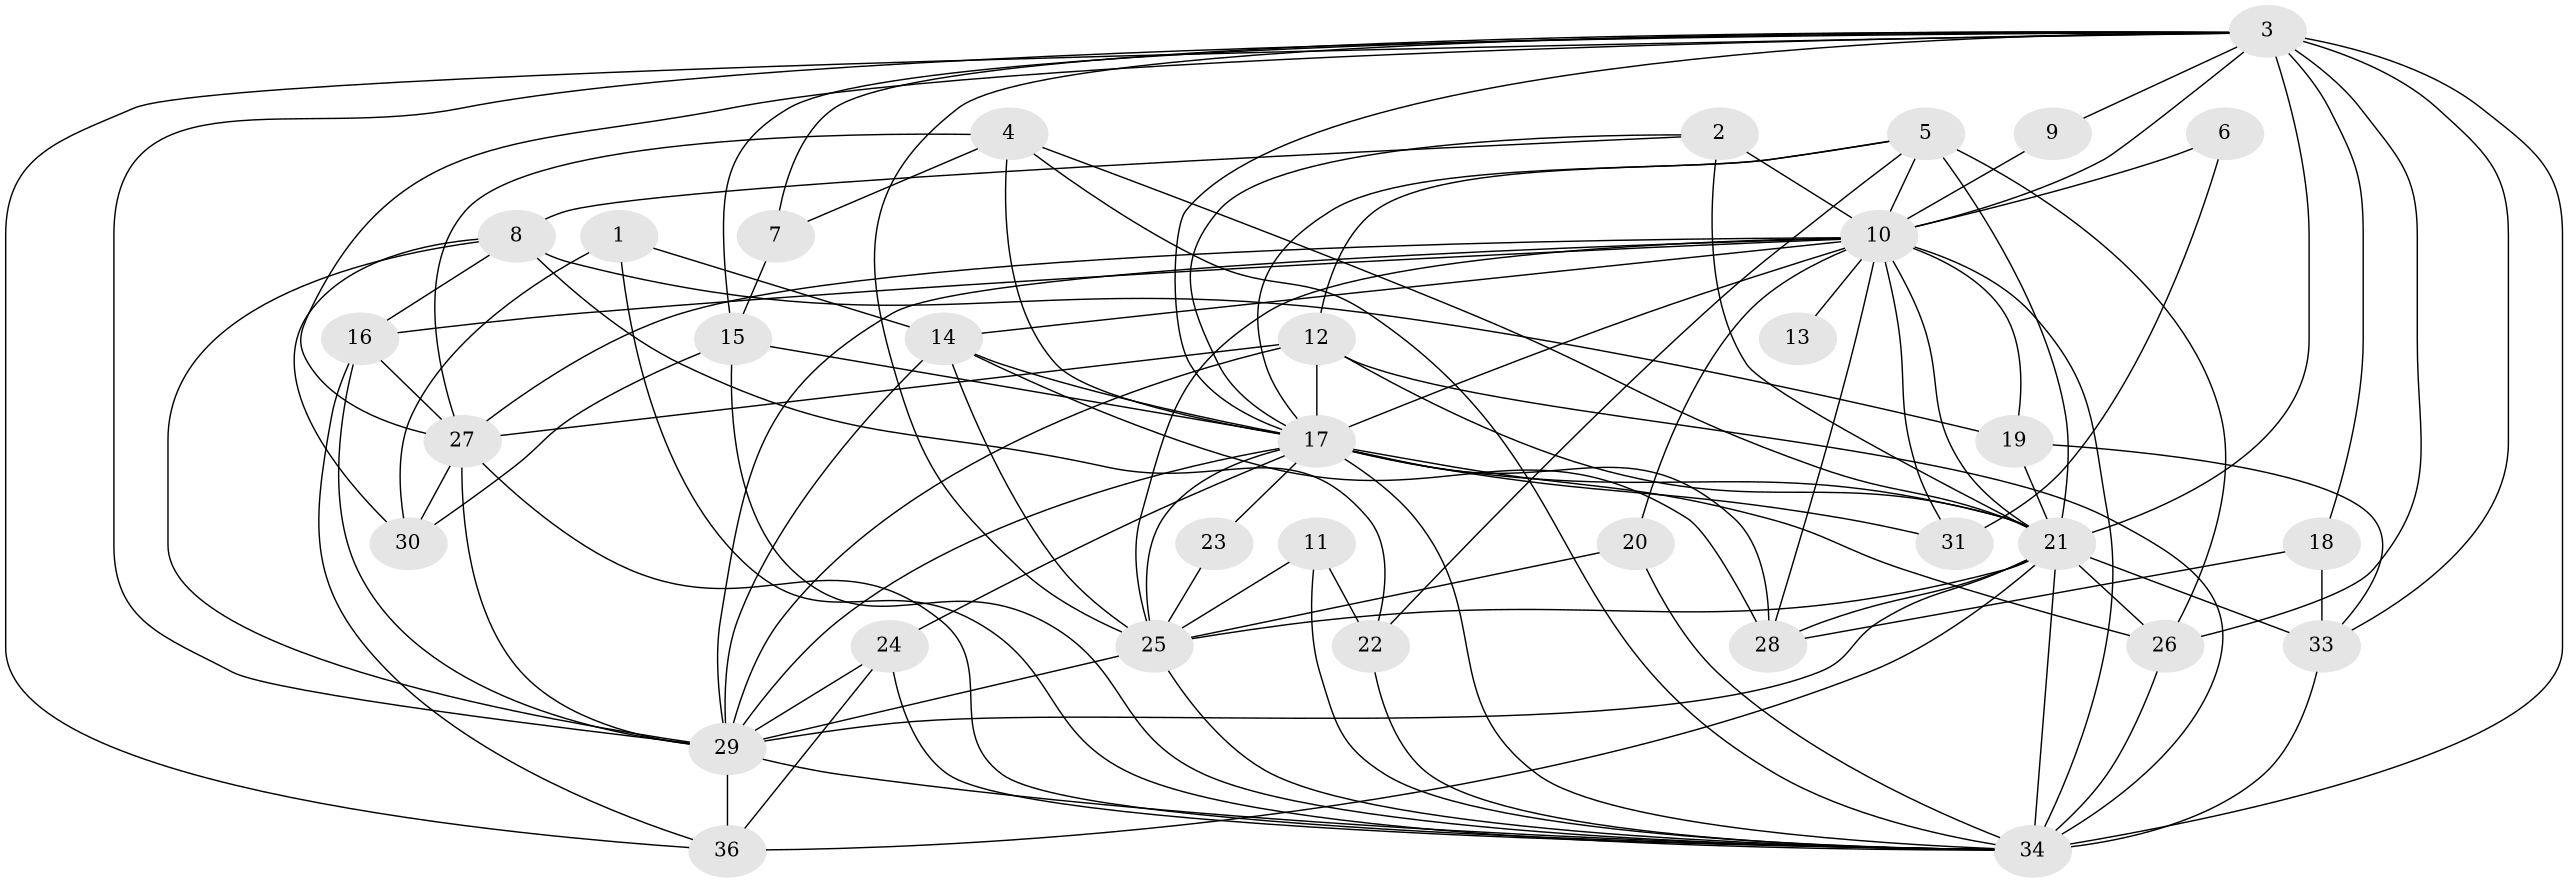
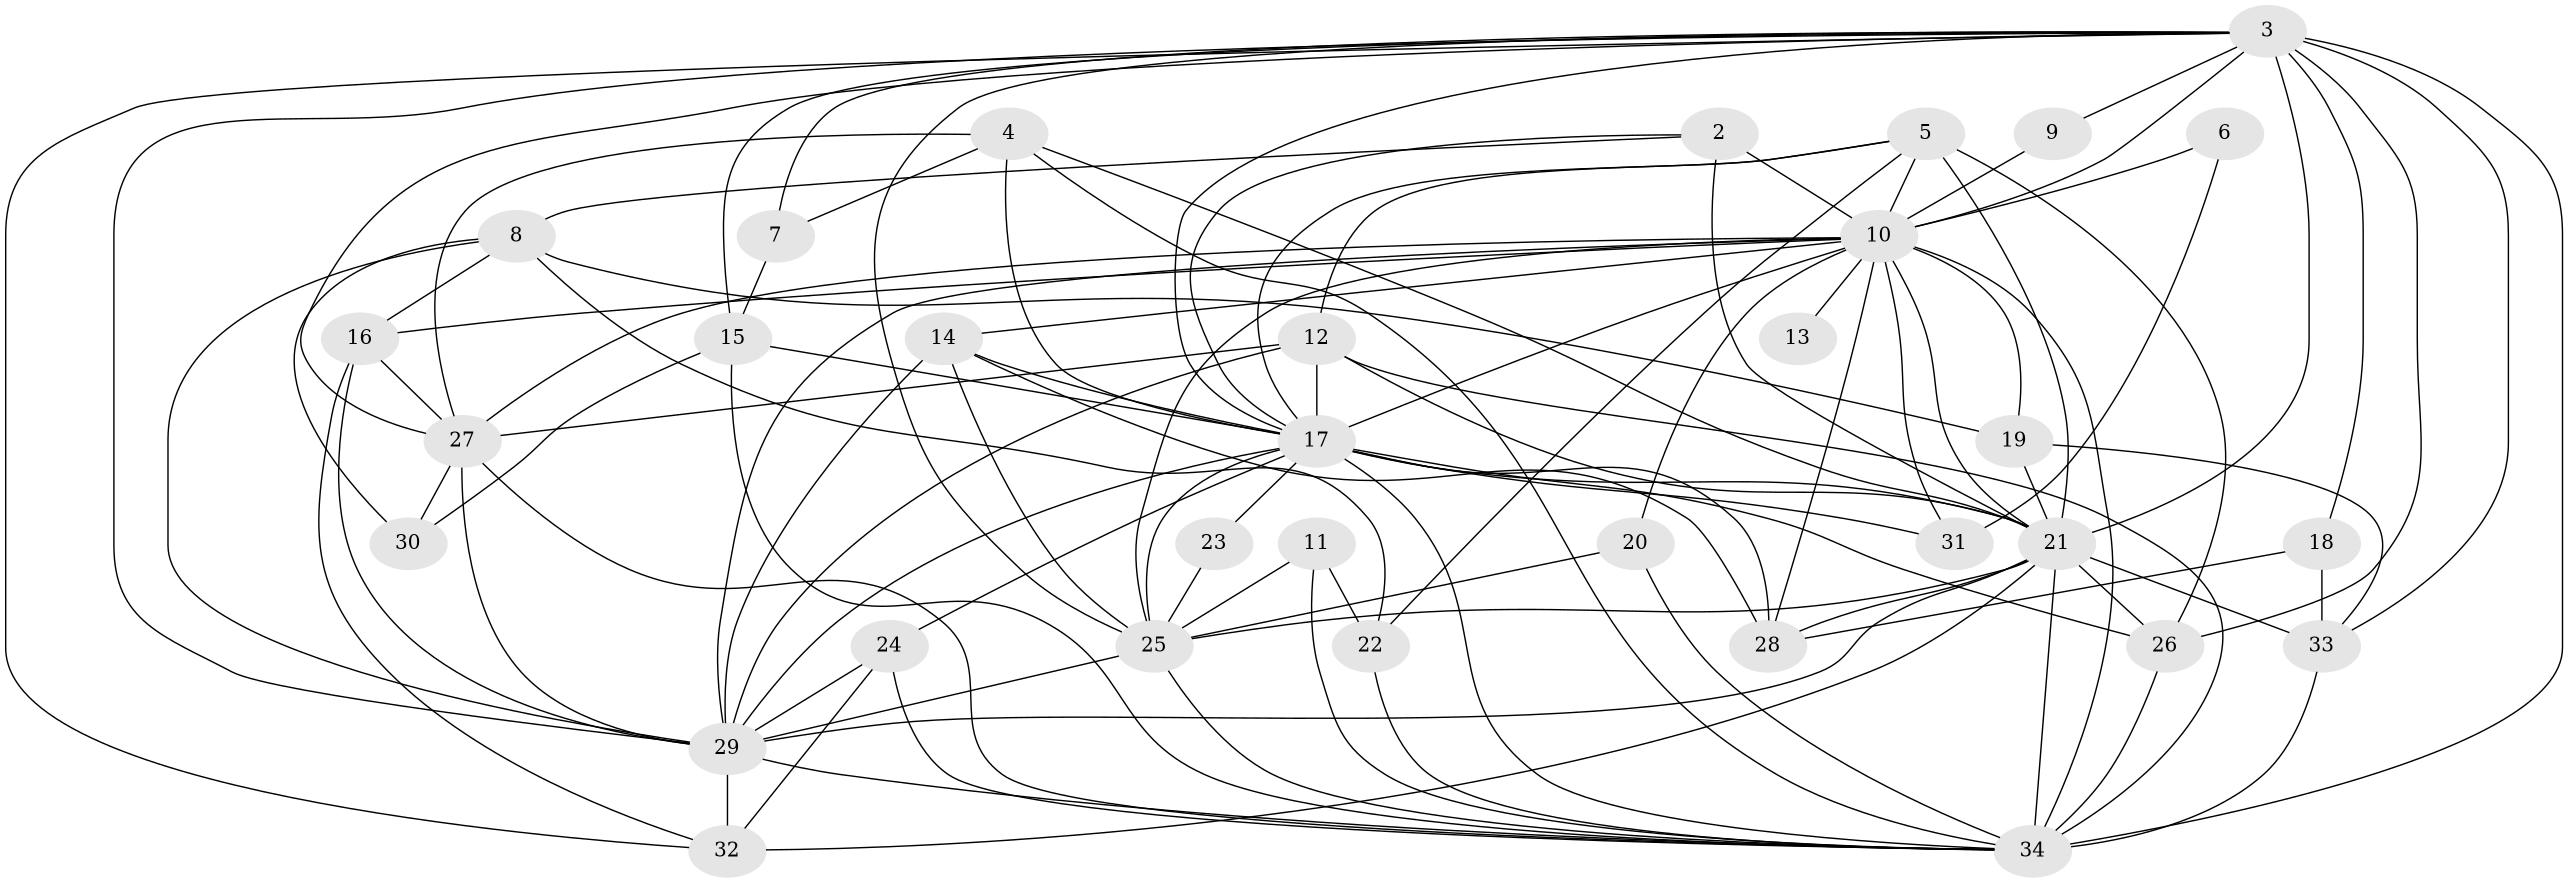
(619, 236) -> none
(727, 851) -> (727, 851)
